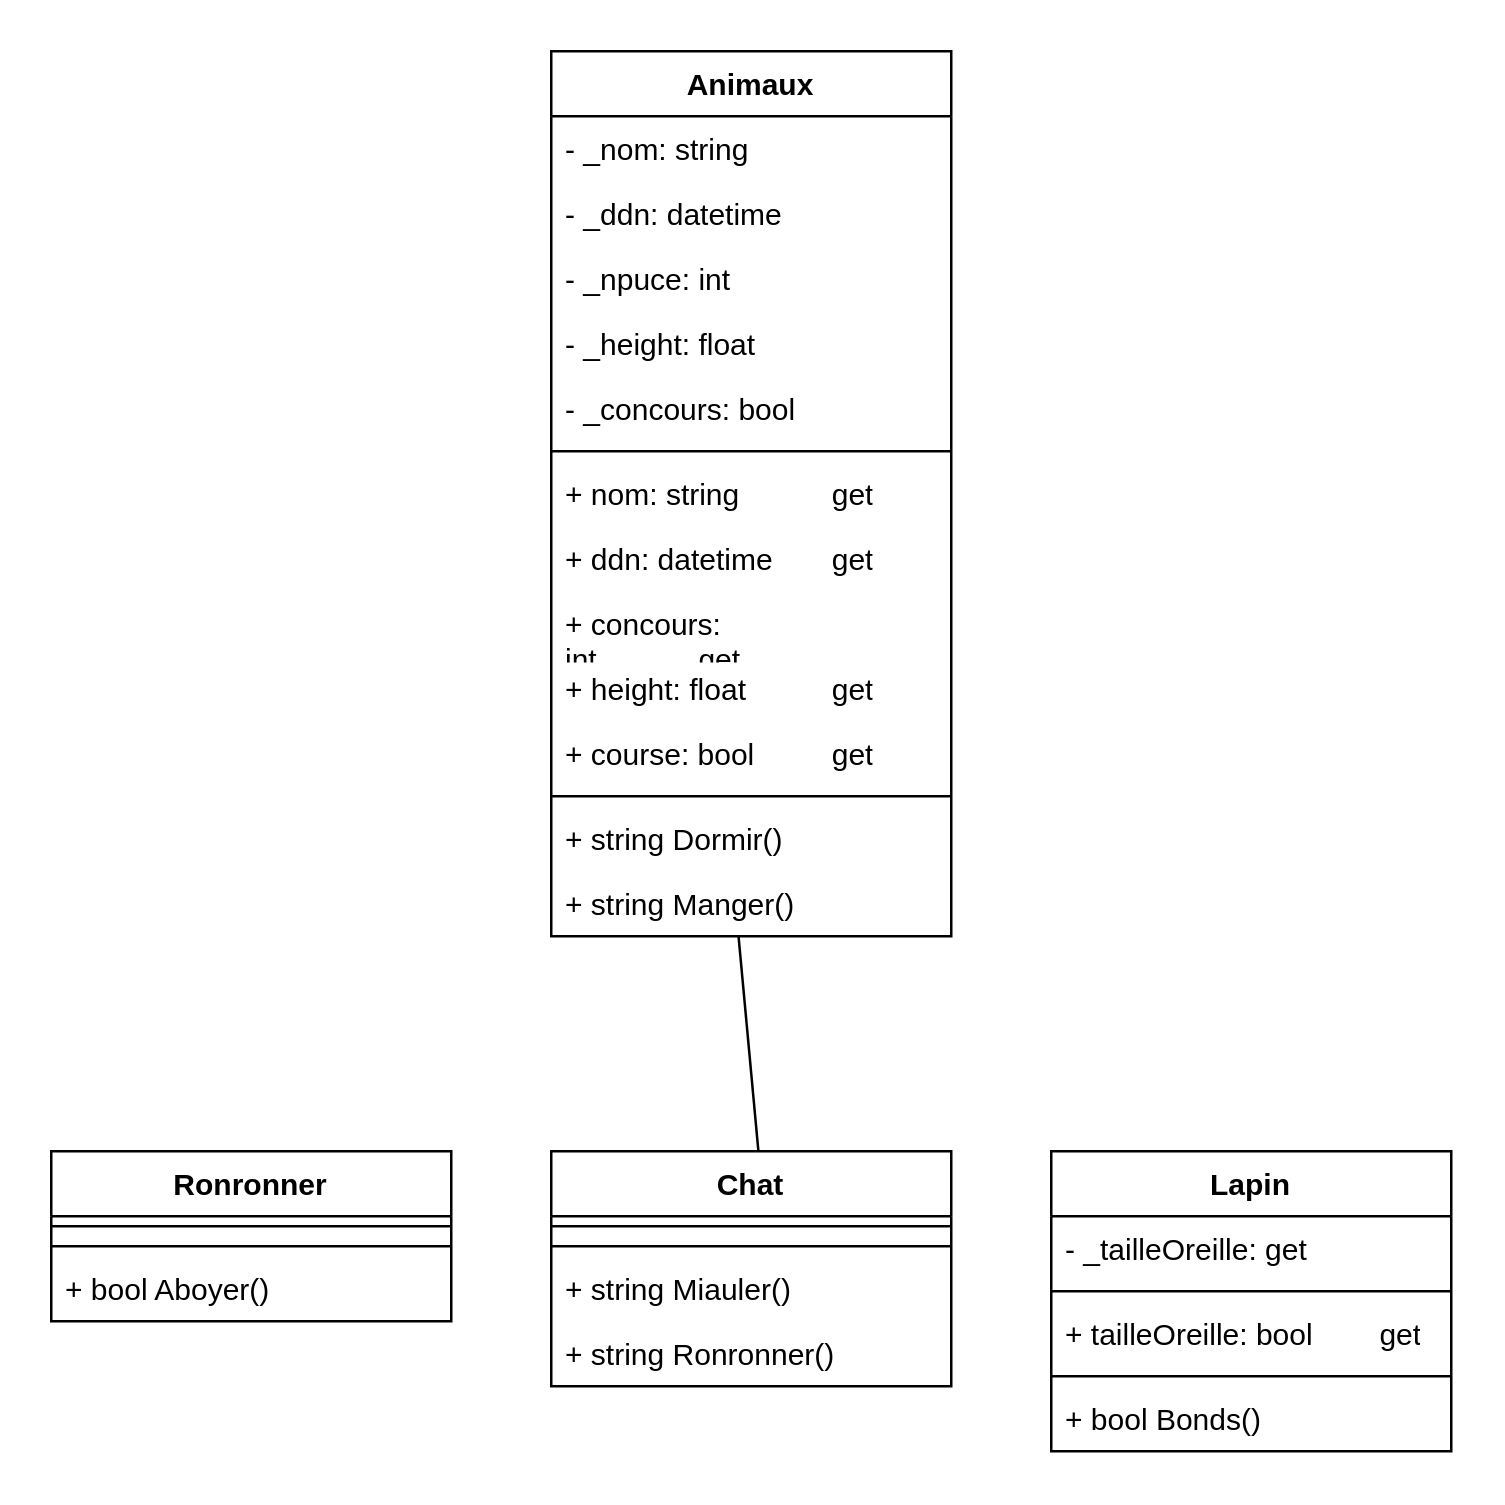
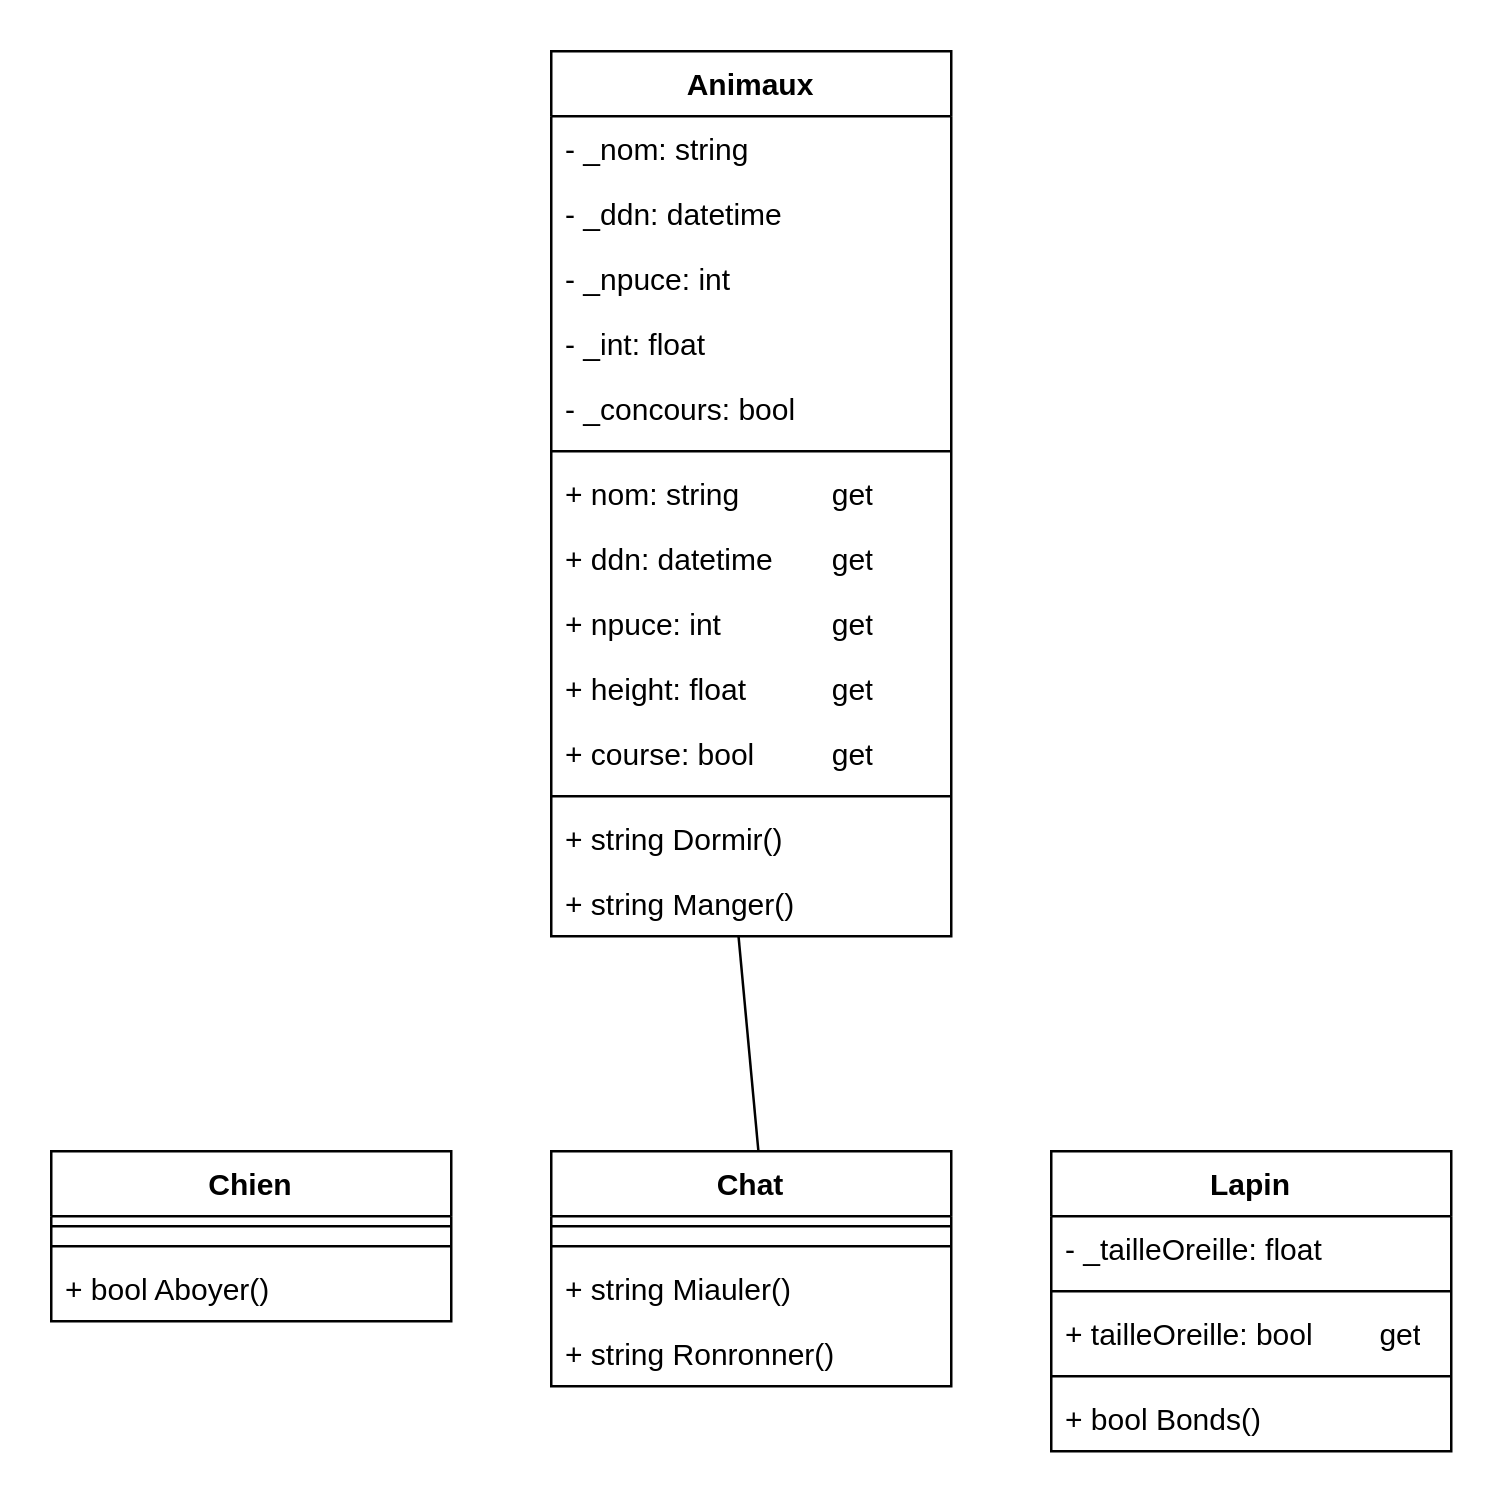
(681, 347) -> (656, 347)
(754, 645) -> (752, 627)
(251, 1187) -> (251, 1187)
(1208, 1252) -> (1220, 1252)
